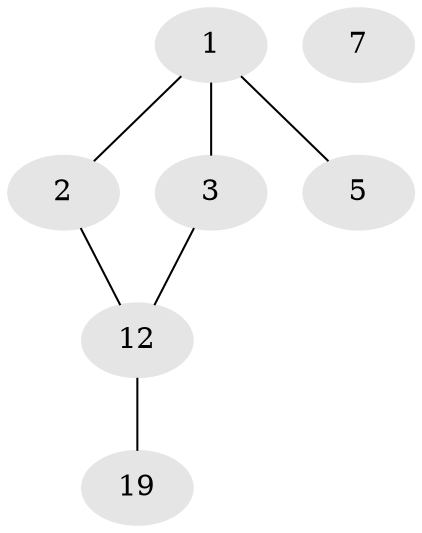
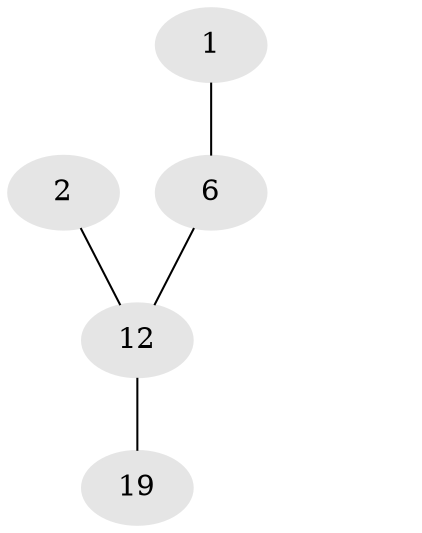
(359, 45) -> none
(138, 119) -> none
(211, 193) -> (211, 193)
(359, 193) -> none
